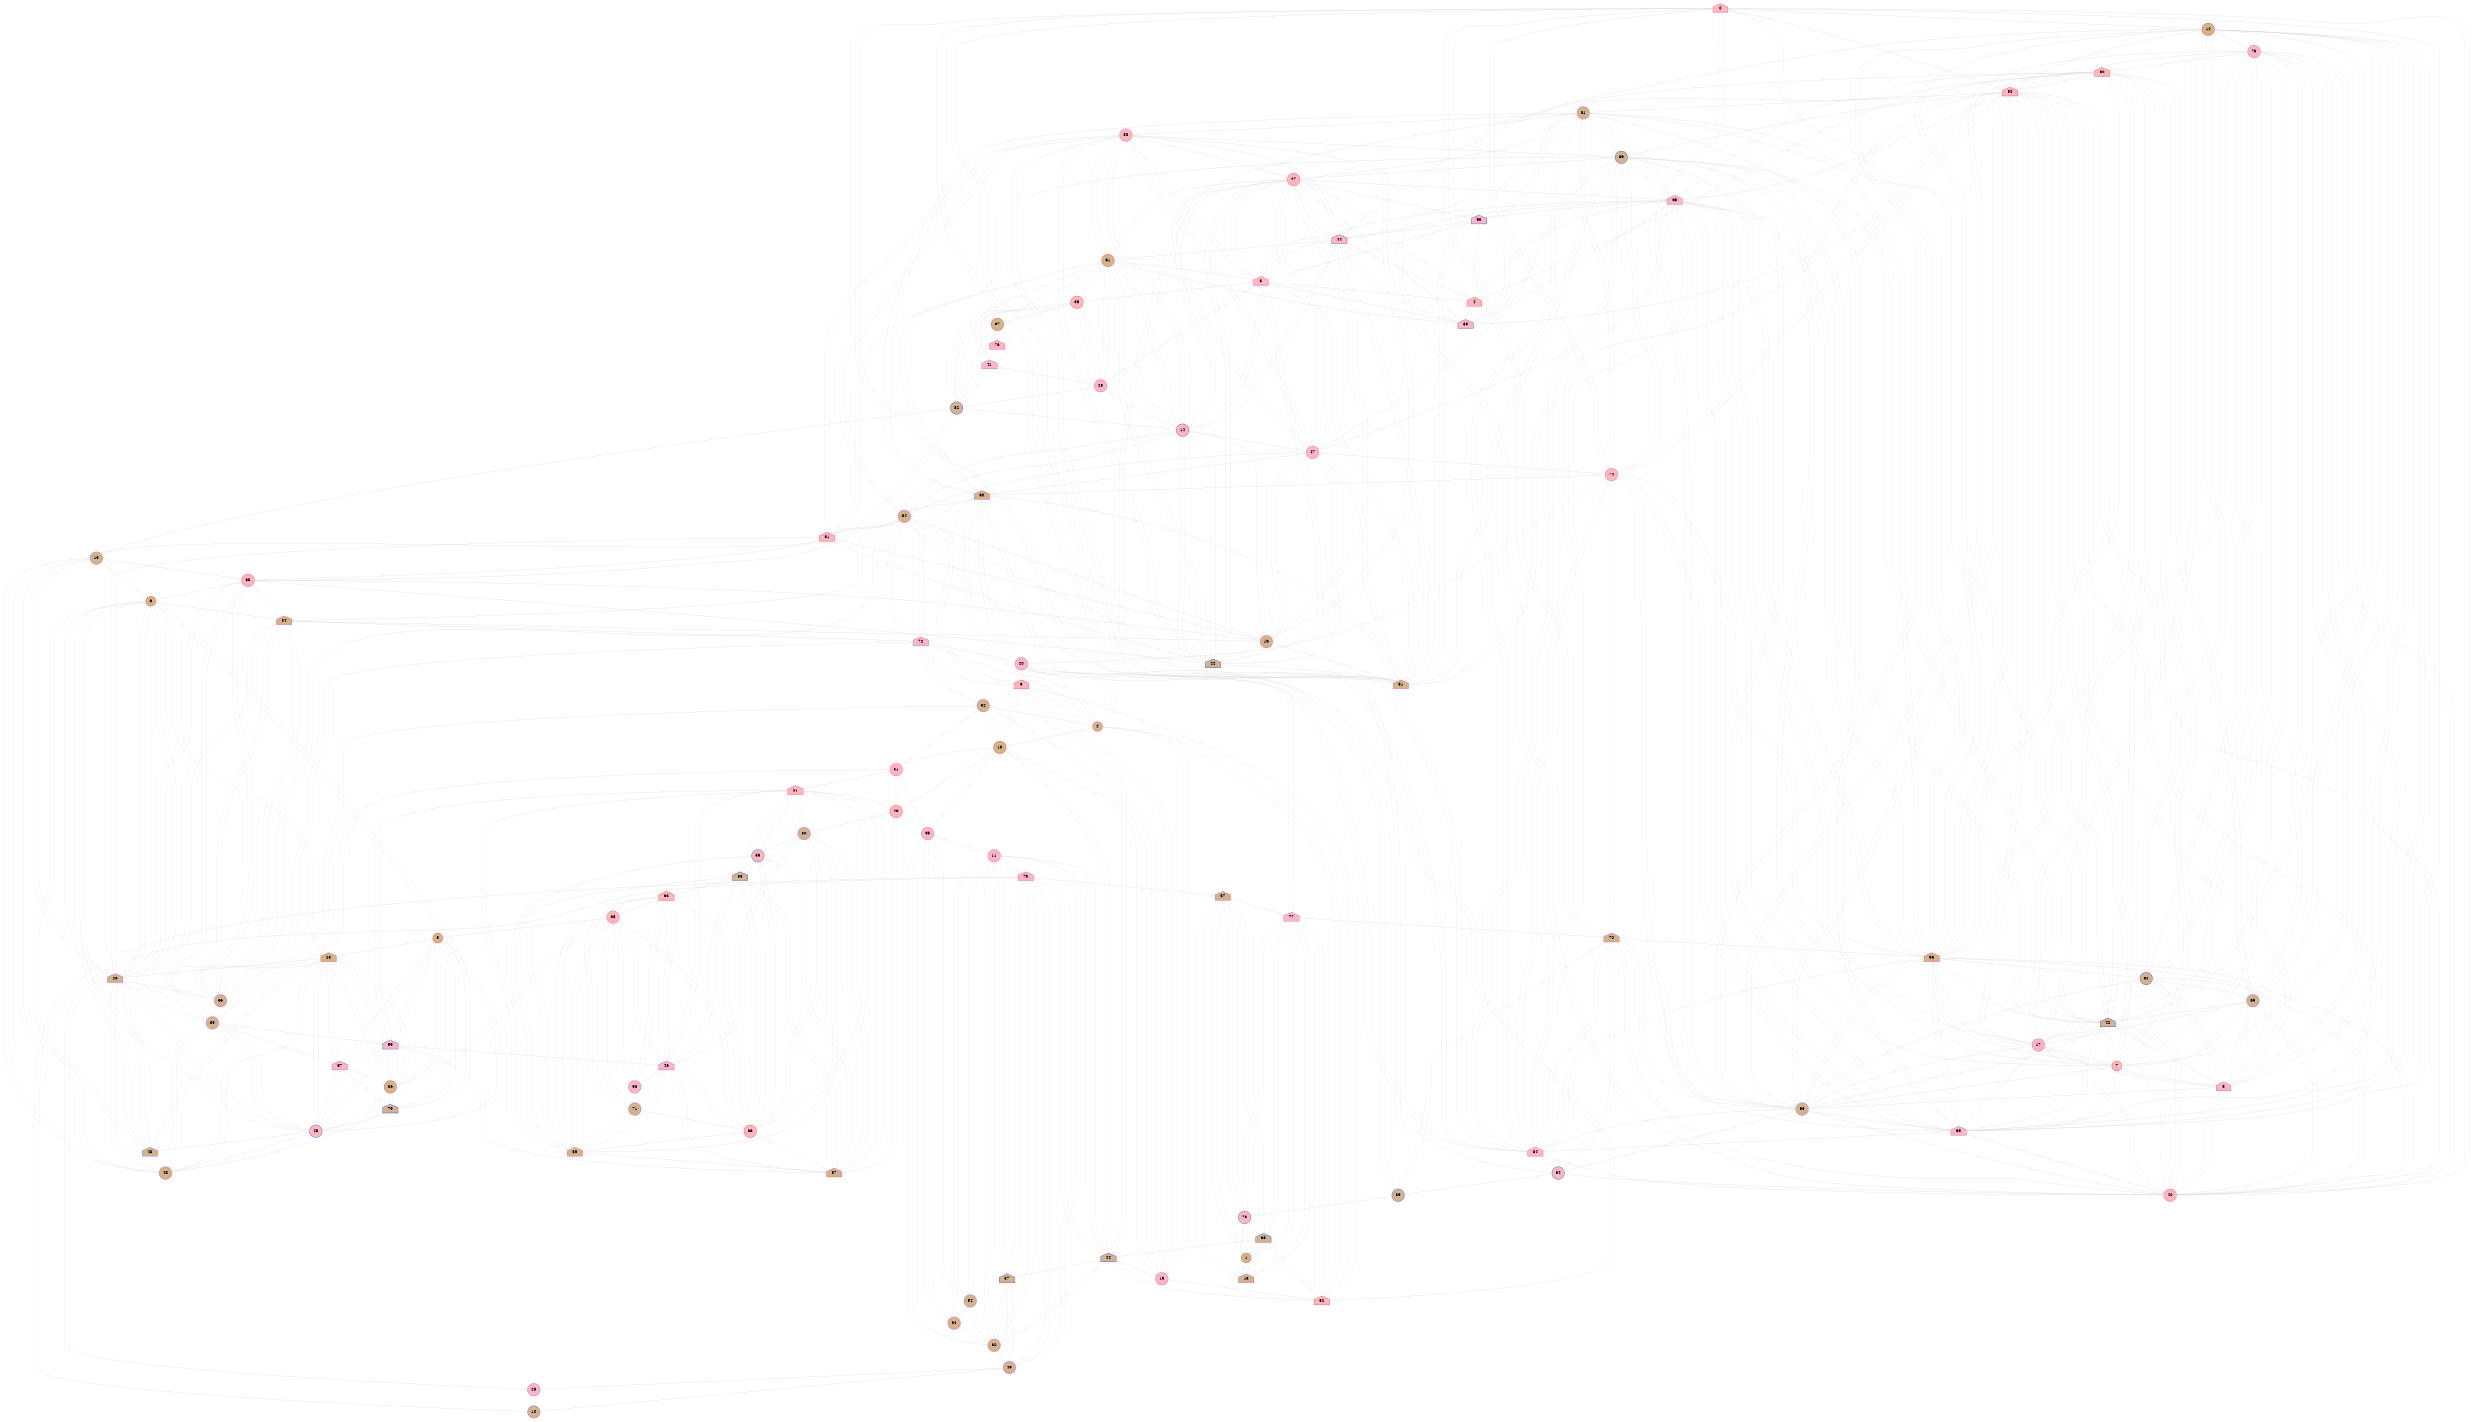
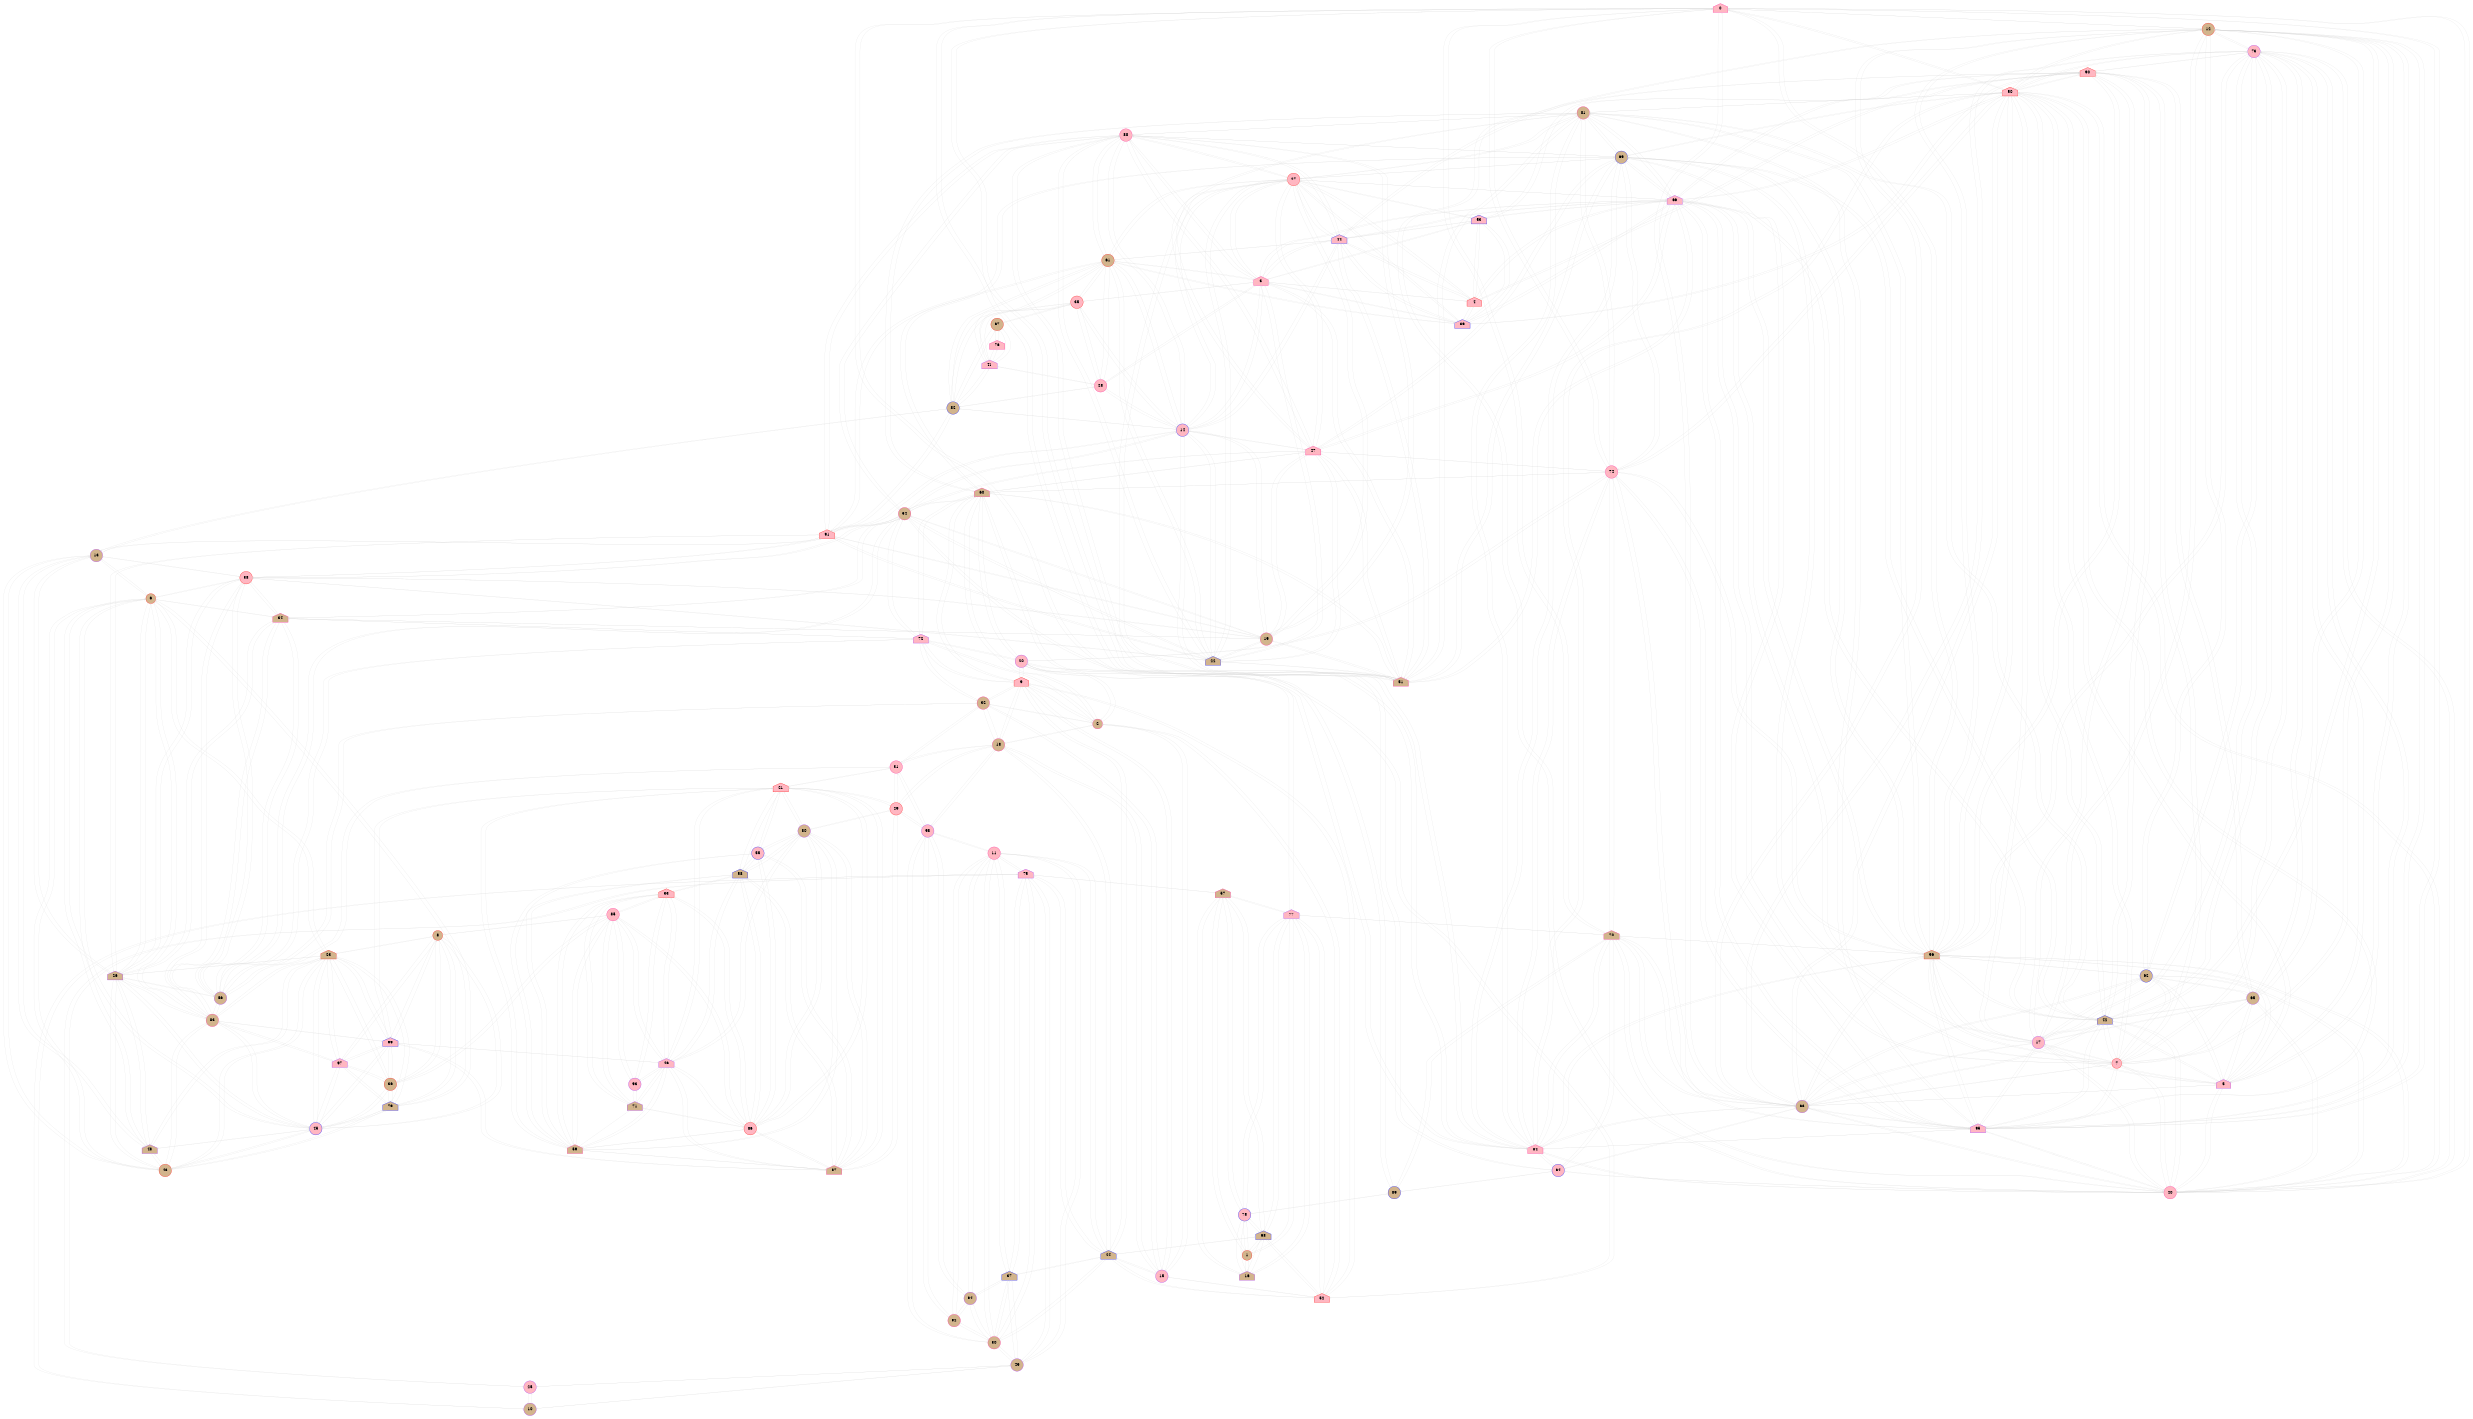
(1313, 452) -> (1313, 451)
(1000, 747) -> (999, 745)
(635, 1109) -> (635, 1106)
